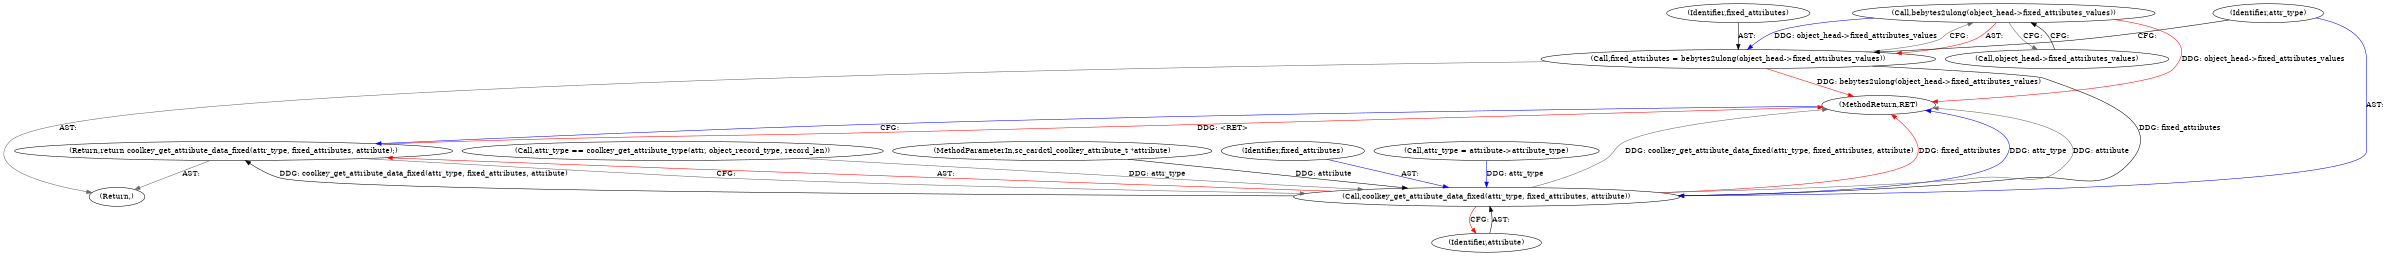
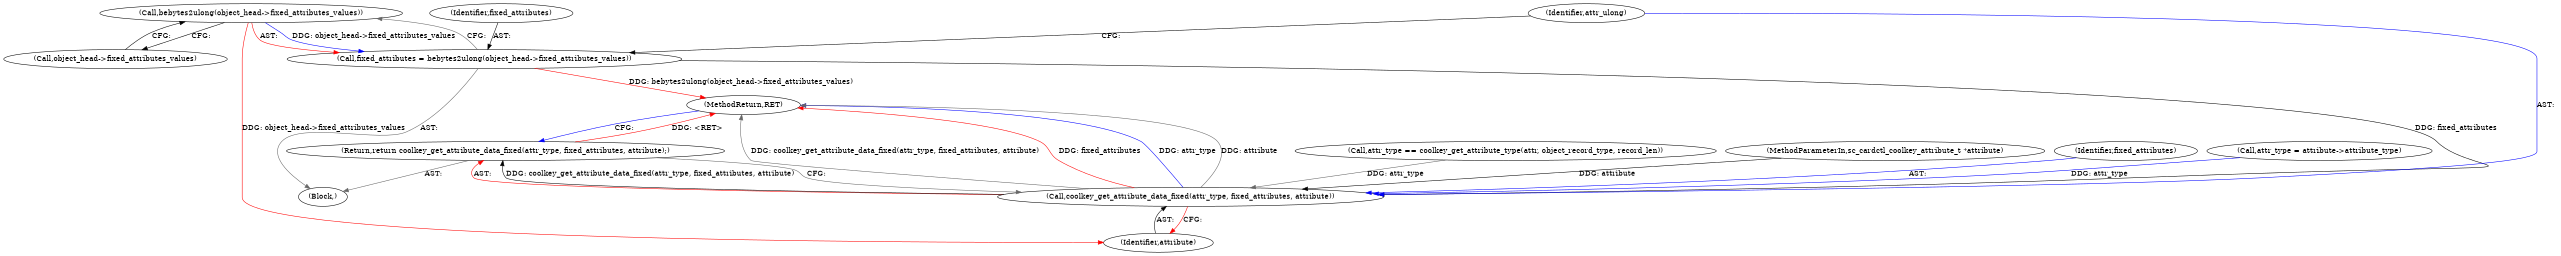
(2268, 13) -> (1586, 13)
(2019, 36) -> (186, 35)
(2105, 87) -> (580, 236)
(117, 197) -> (323, 197)
